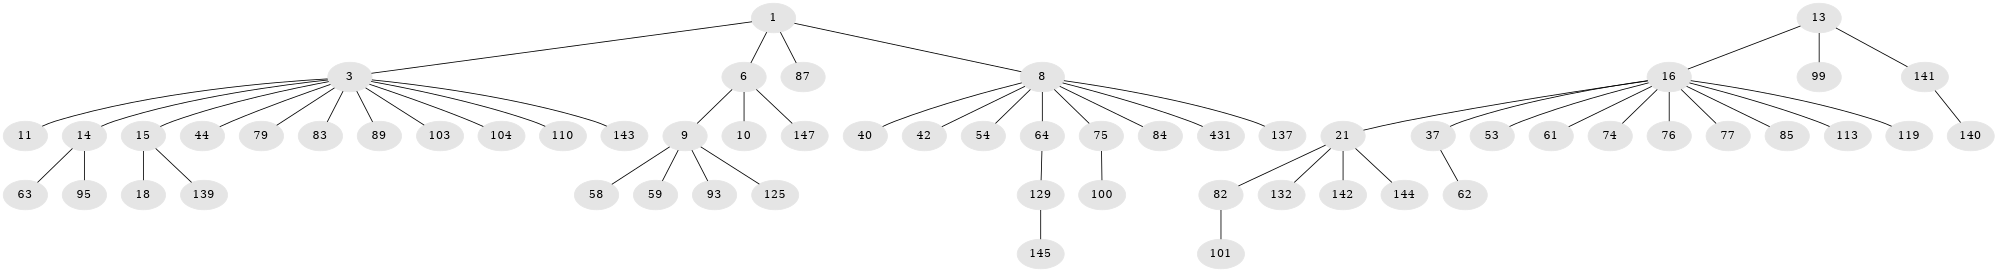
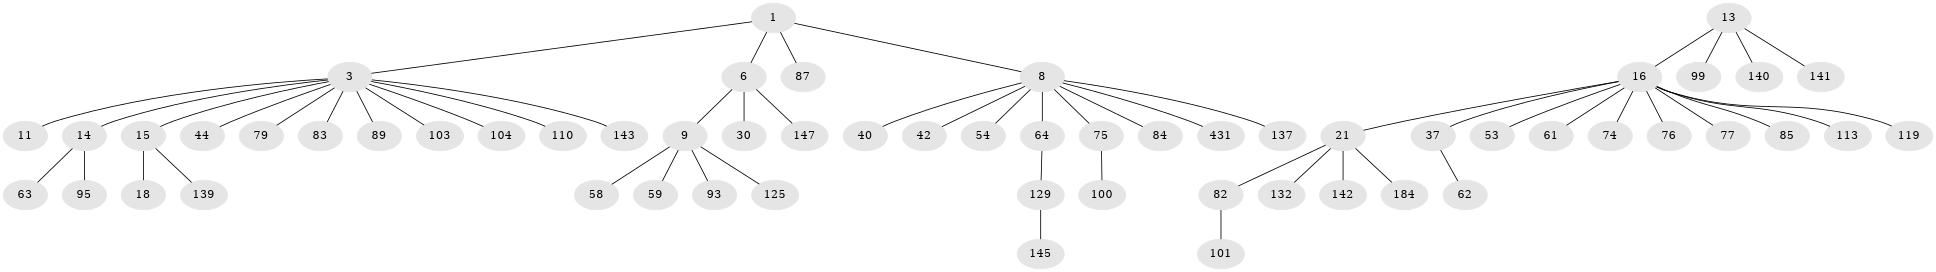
(1948, 107) -> (1744, 47)
(744, 136) -> (744, 136)
(1405, 195) -> (1405, 195)
